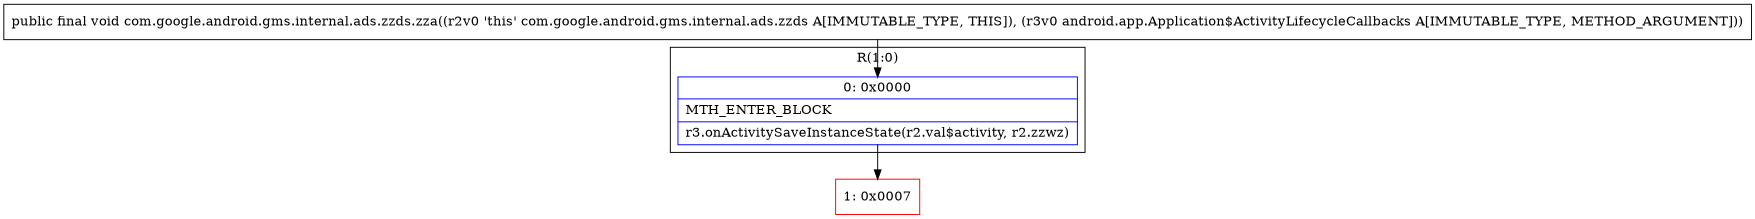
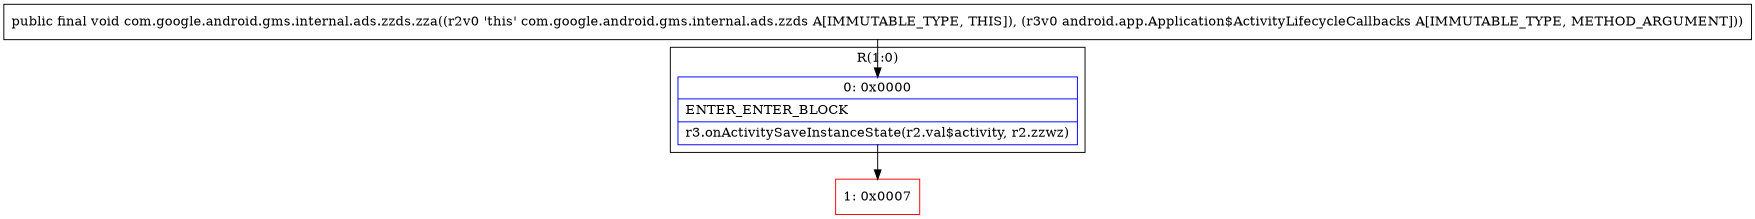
(759, 110) -> (767, 110)
